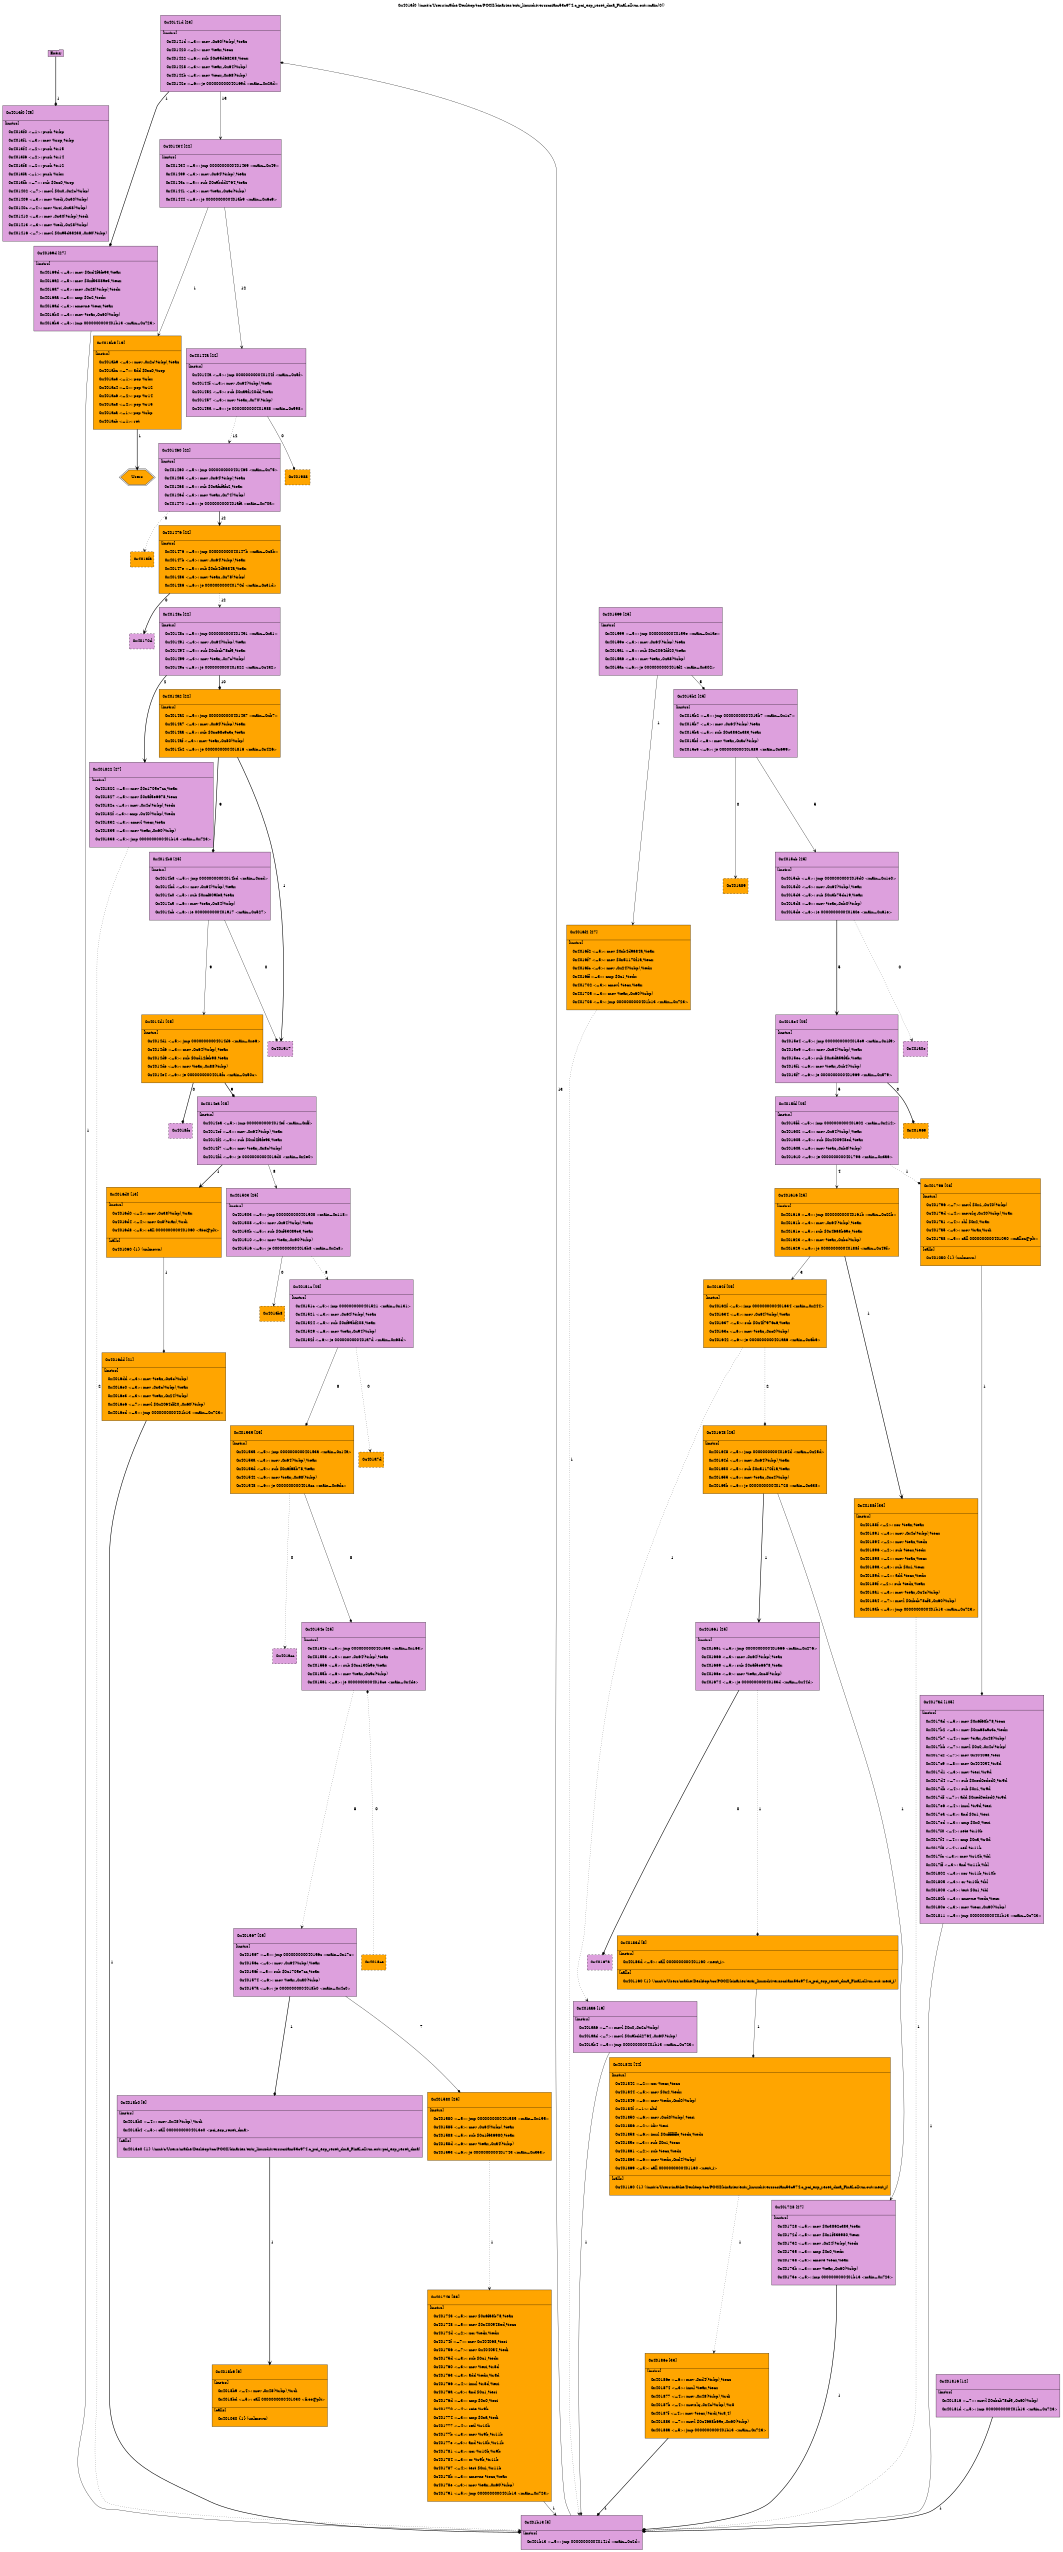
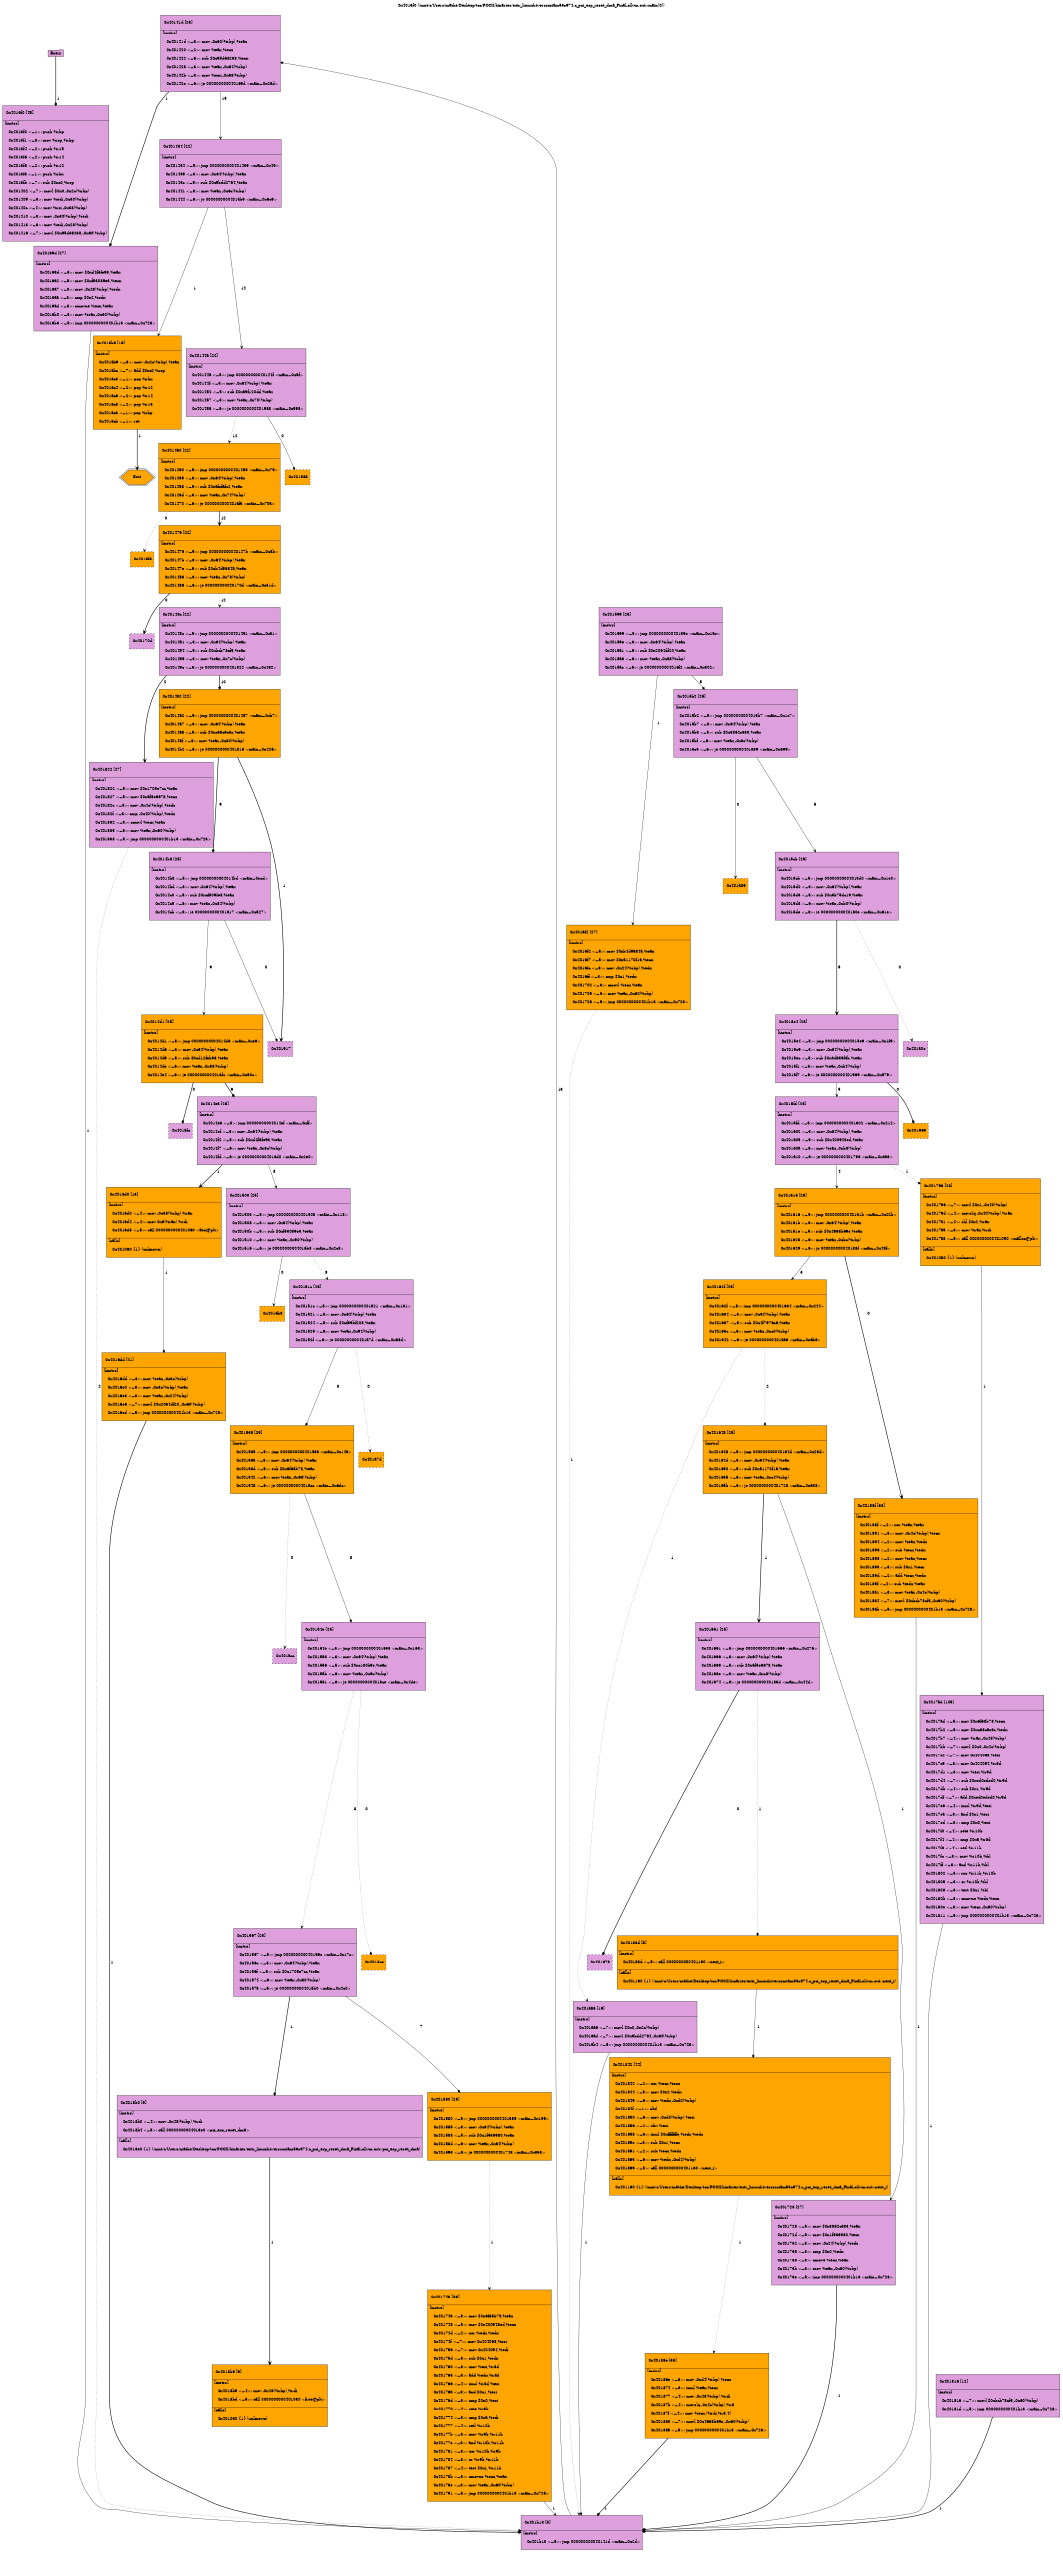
(137, 477) -> (137, 477)
(219, 477) -> (219, 477)
(868, 1314) -> (868, 1314)
(373, 1824) -> (358, 1821)
(916, 2175) -> (916, 2175)
